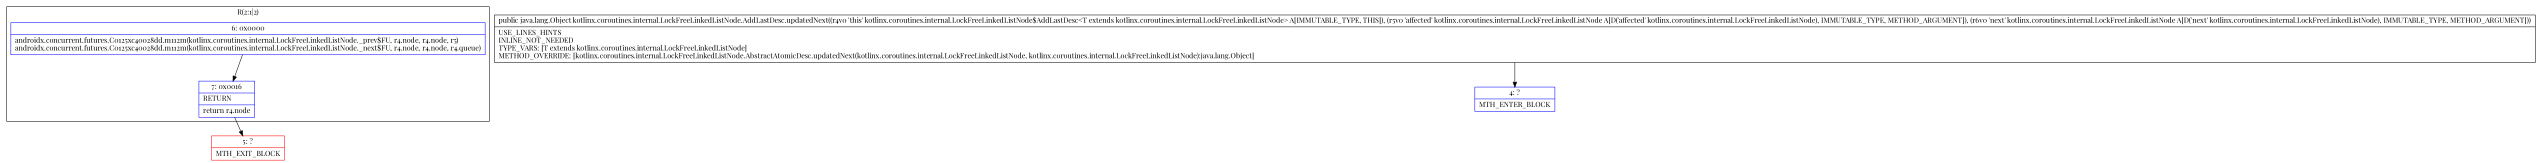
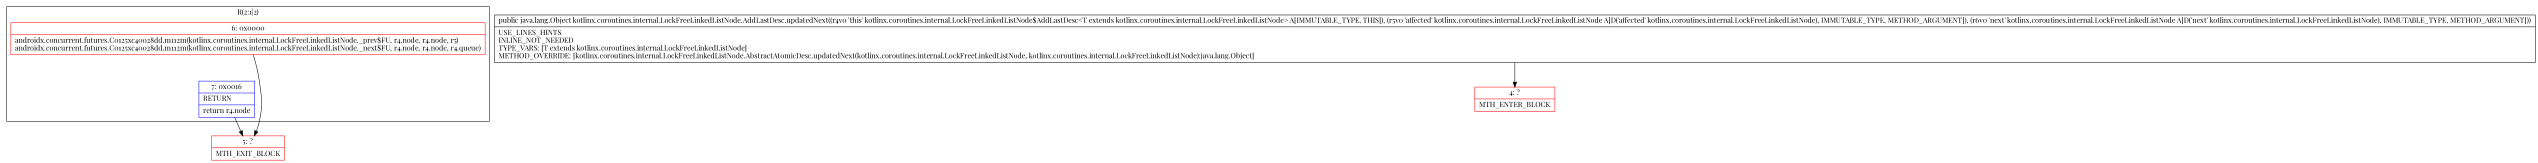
(248, 39) -> (248, 39)
(239, 65) -> (261, 93)
(1515, 99) -> (1515, 99)
